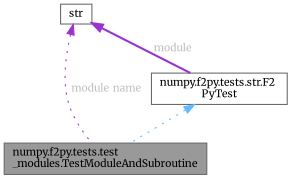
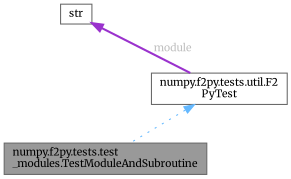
(219, 89) -> (219, 89)
(66, 92) -> none
